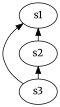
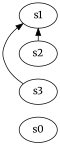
(38, 76) -> none
none -> (38, 130)
